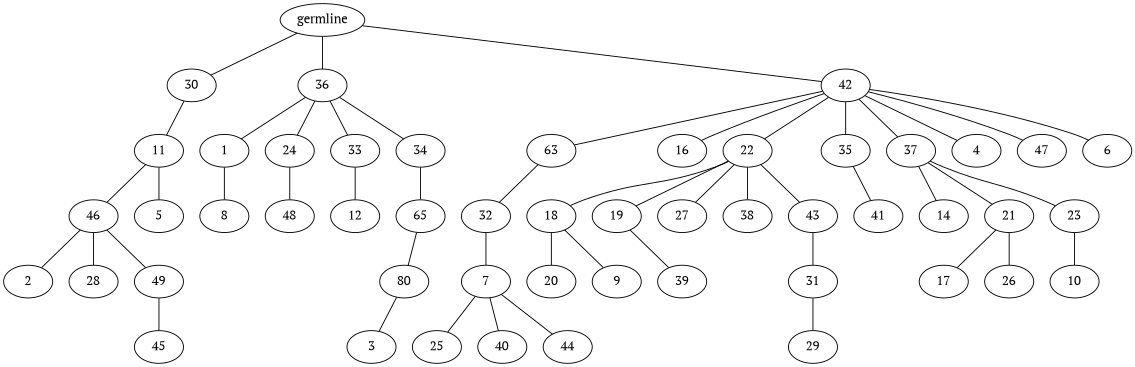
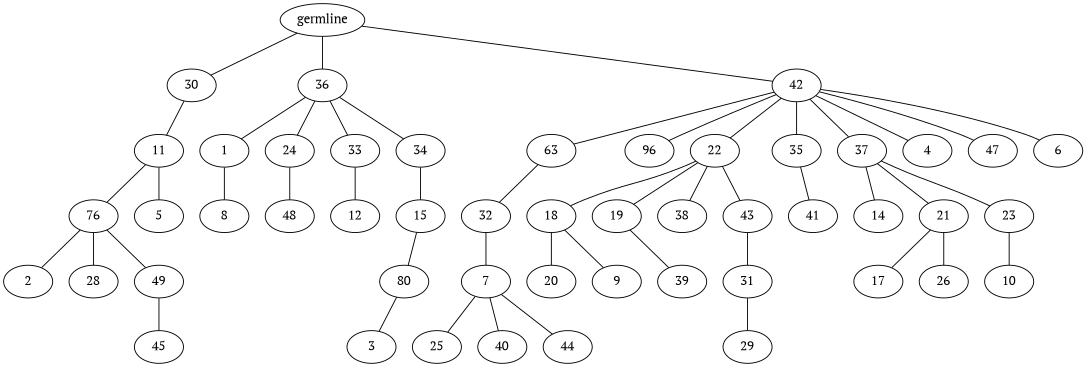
(682, 151) -> (649, 151)
(94, 216) -> (94, 216)
(421, 216) -> (421, 216)
(682, 216) -> none
